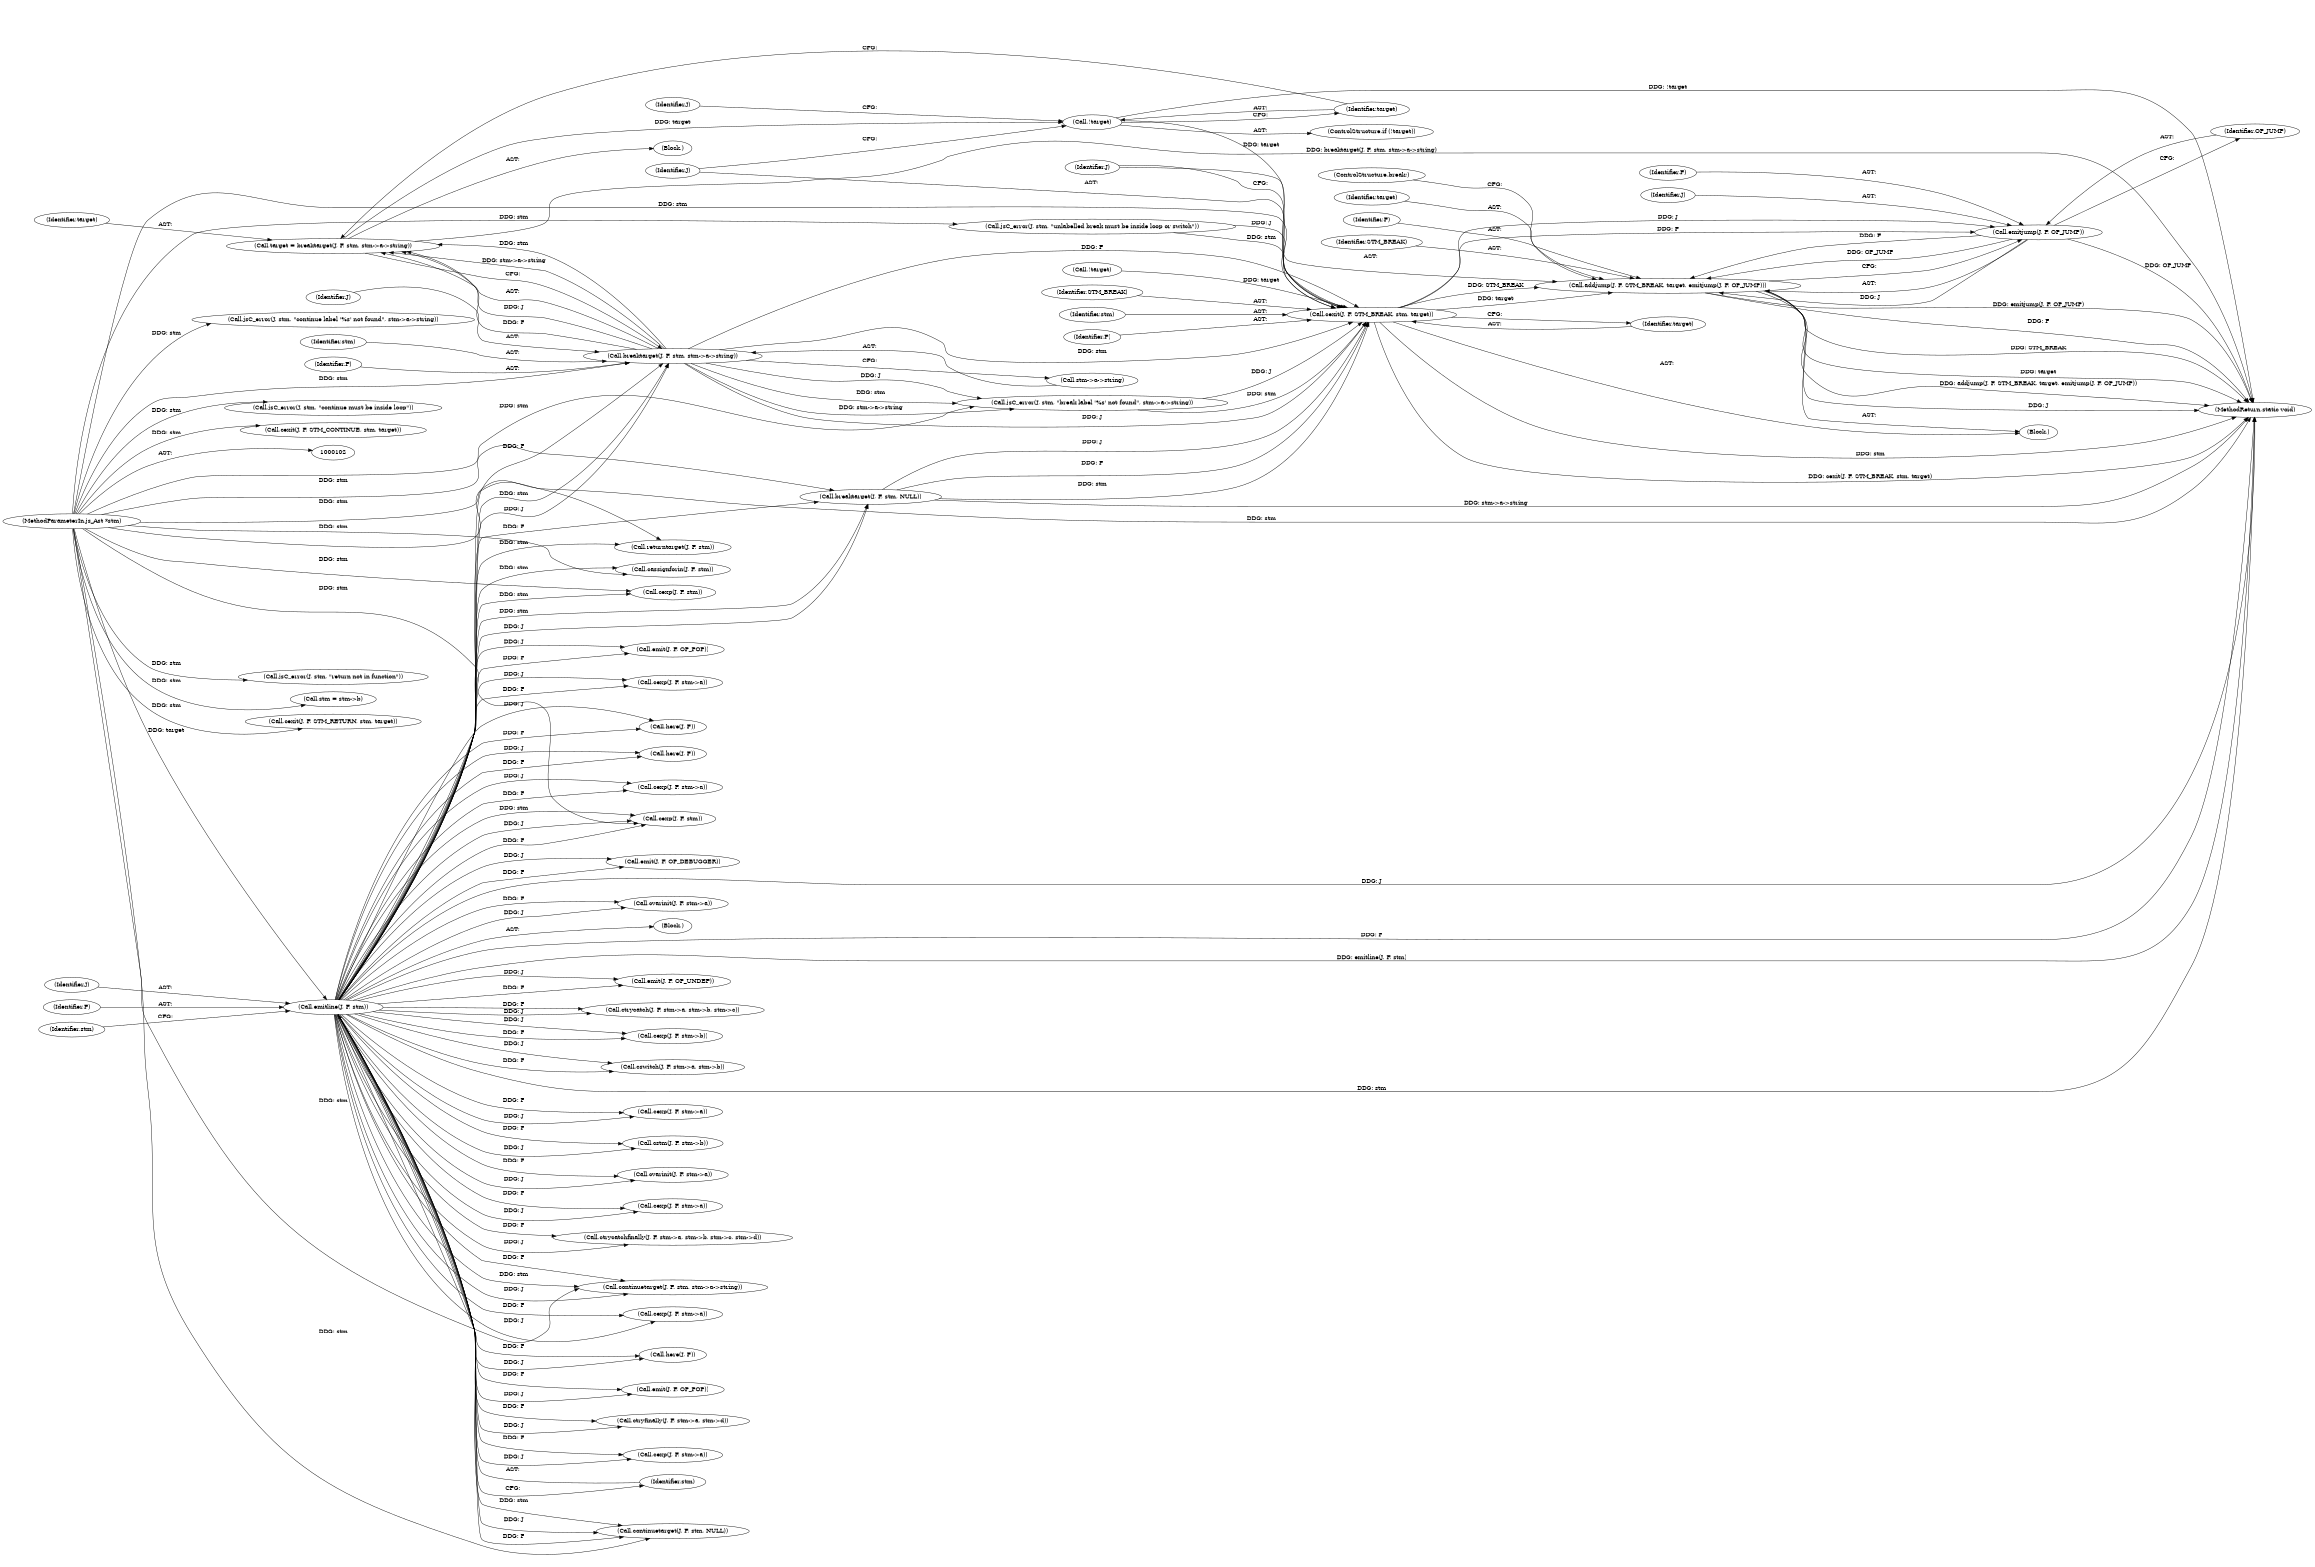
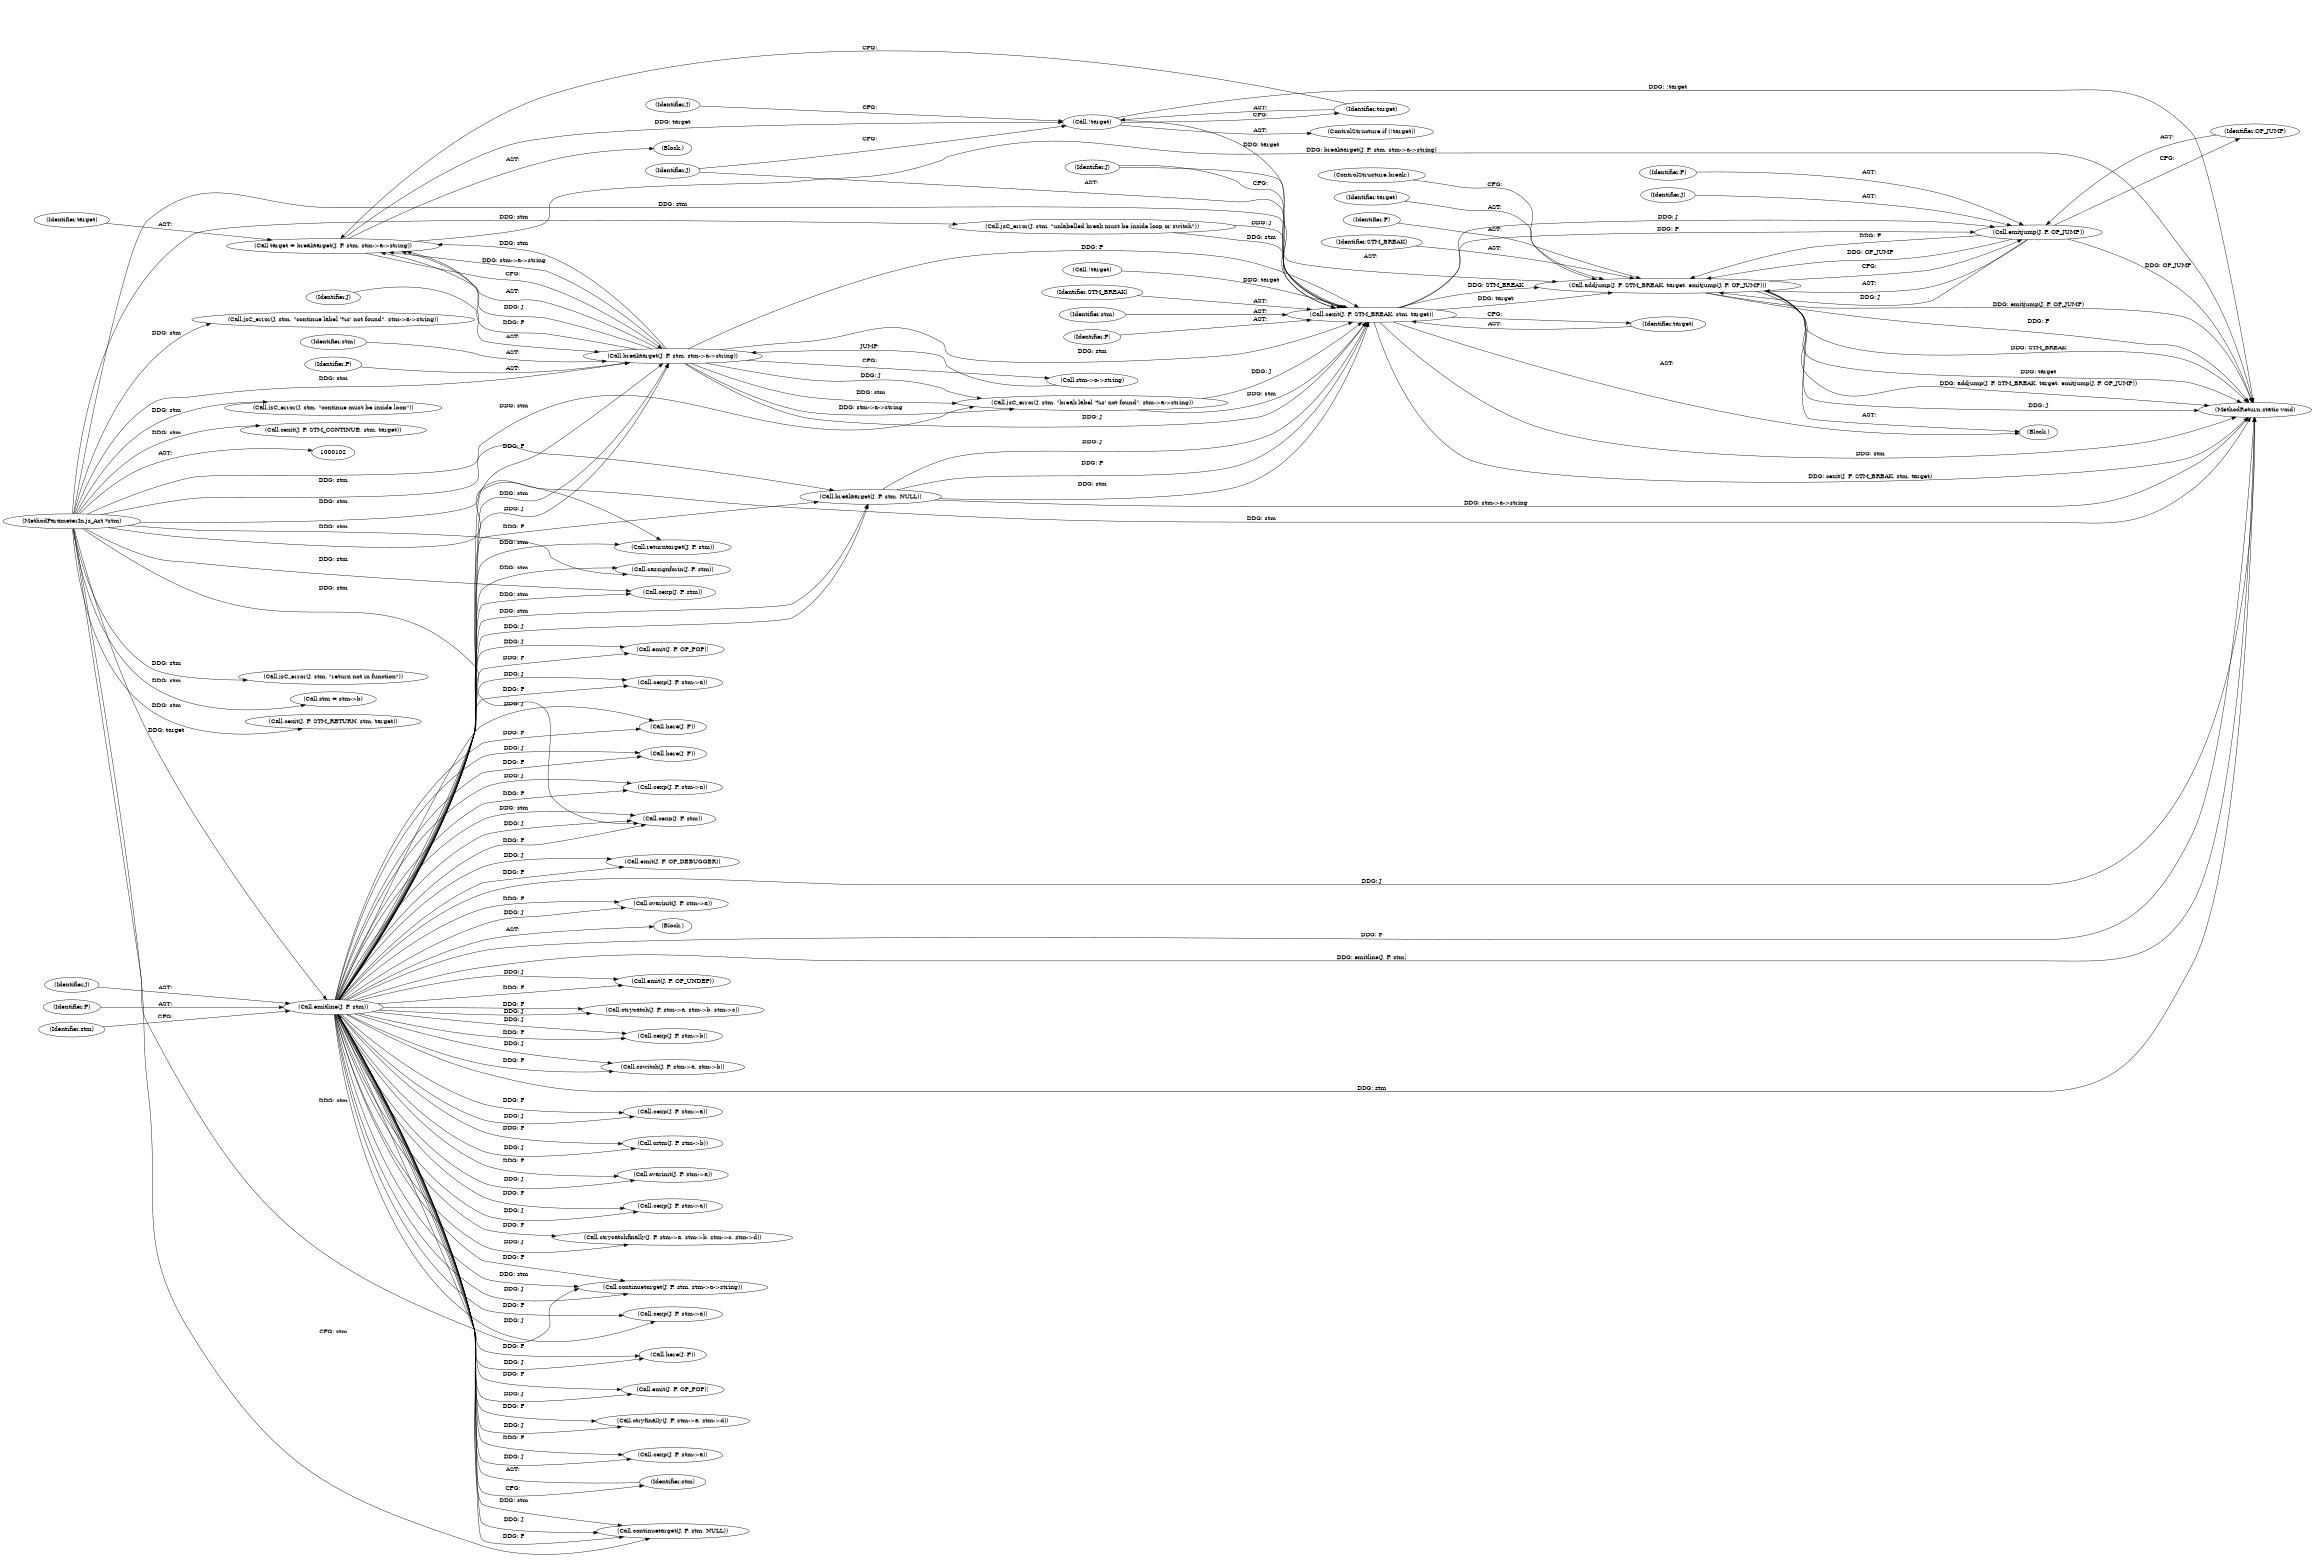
(871, 347) -> (871, 347)
(333, 1332) -> (333, 1332)
